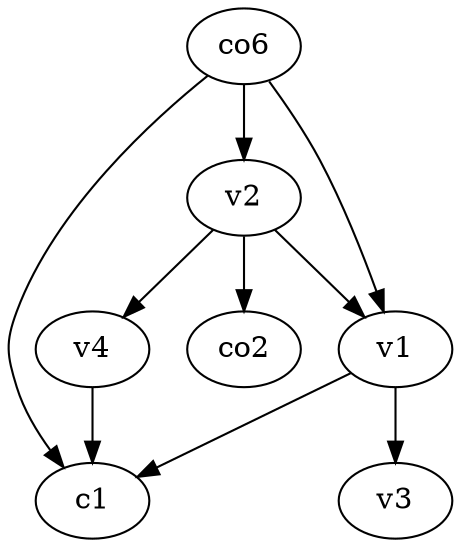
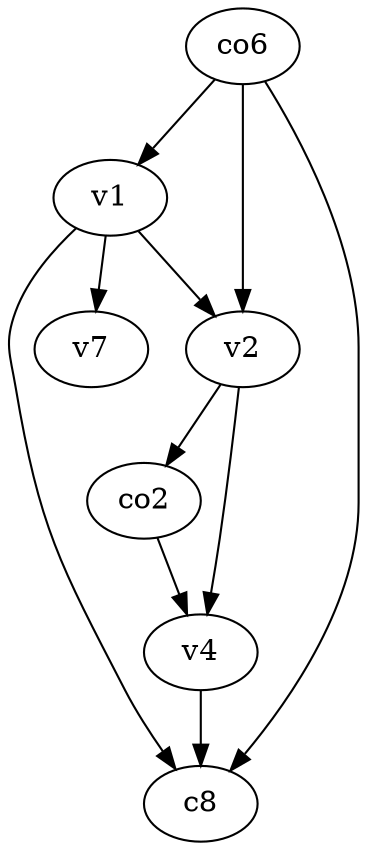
(312, 266) -> (169, 265)
(93, 501) -> (201, 804)
(396, 501) -> (91, 349)
none -> (168, 566)
